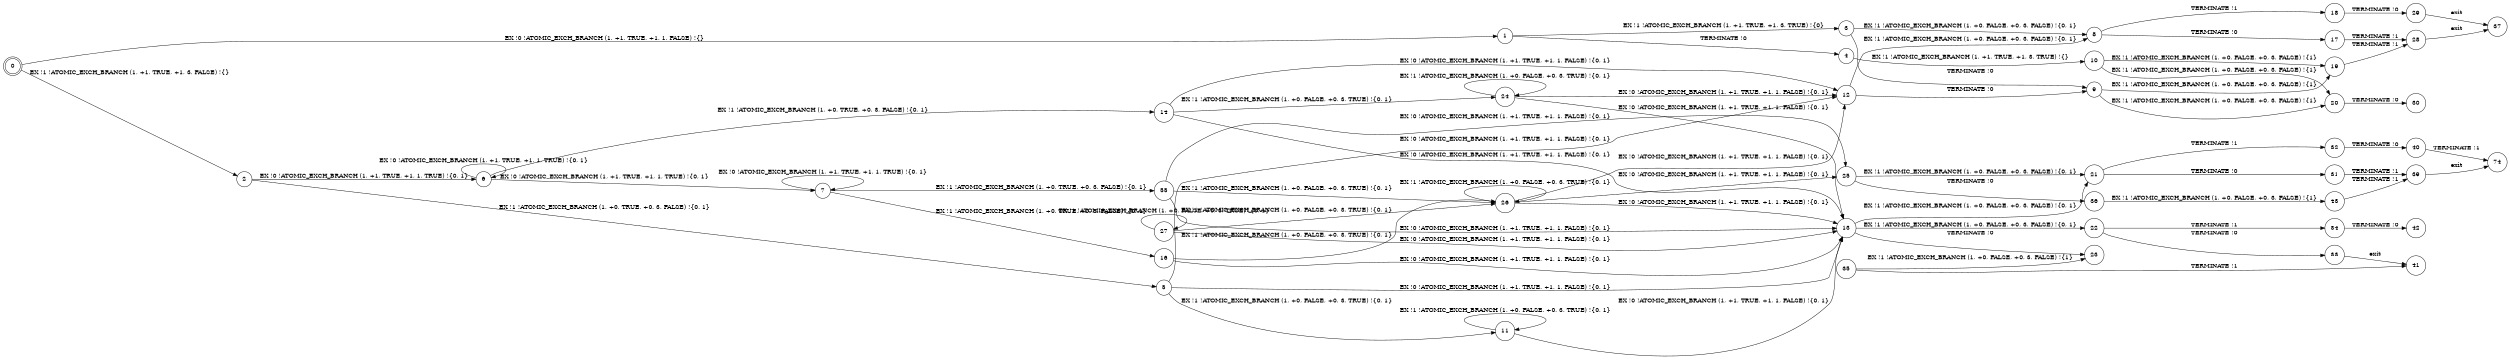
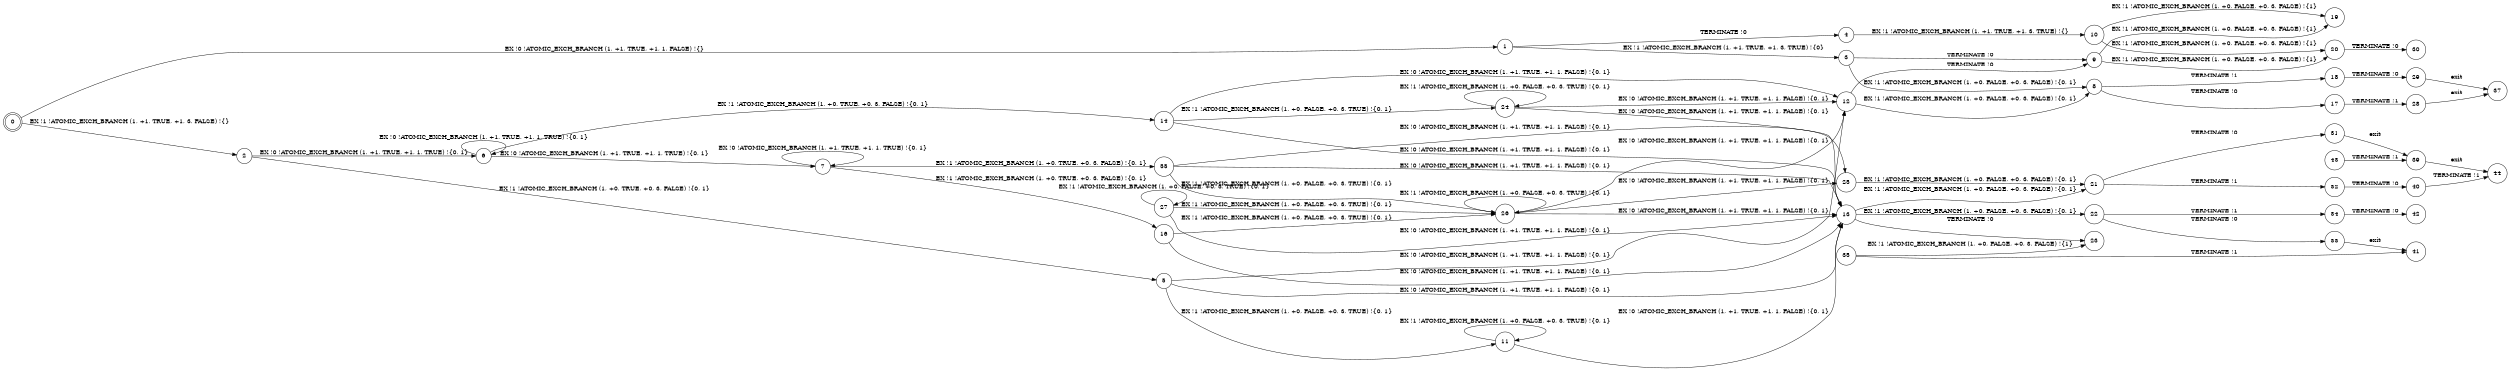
(2374, 56) -> none
(2497, 162) -> (2497, 173)
(2375, 171) -> (2375, 135)
(2094, 201) -> none
